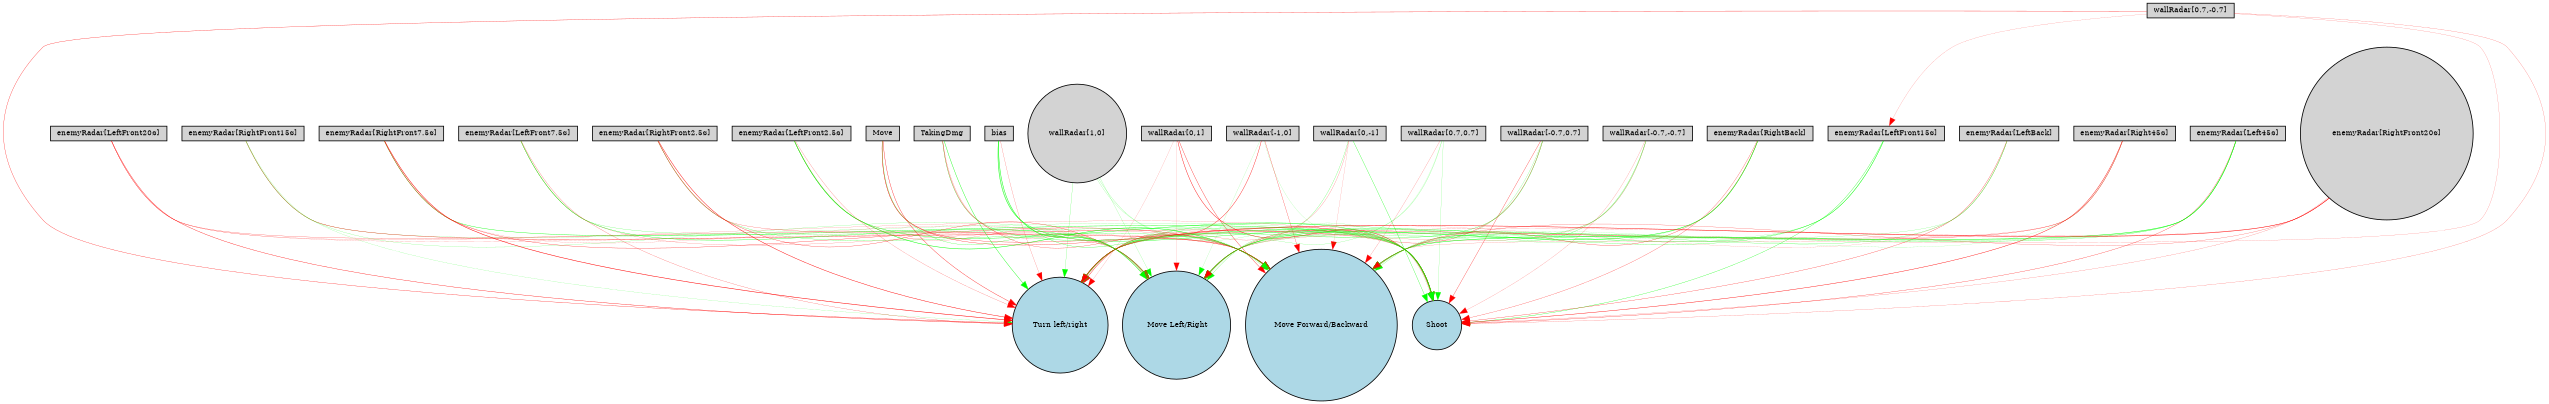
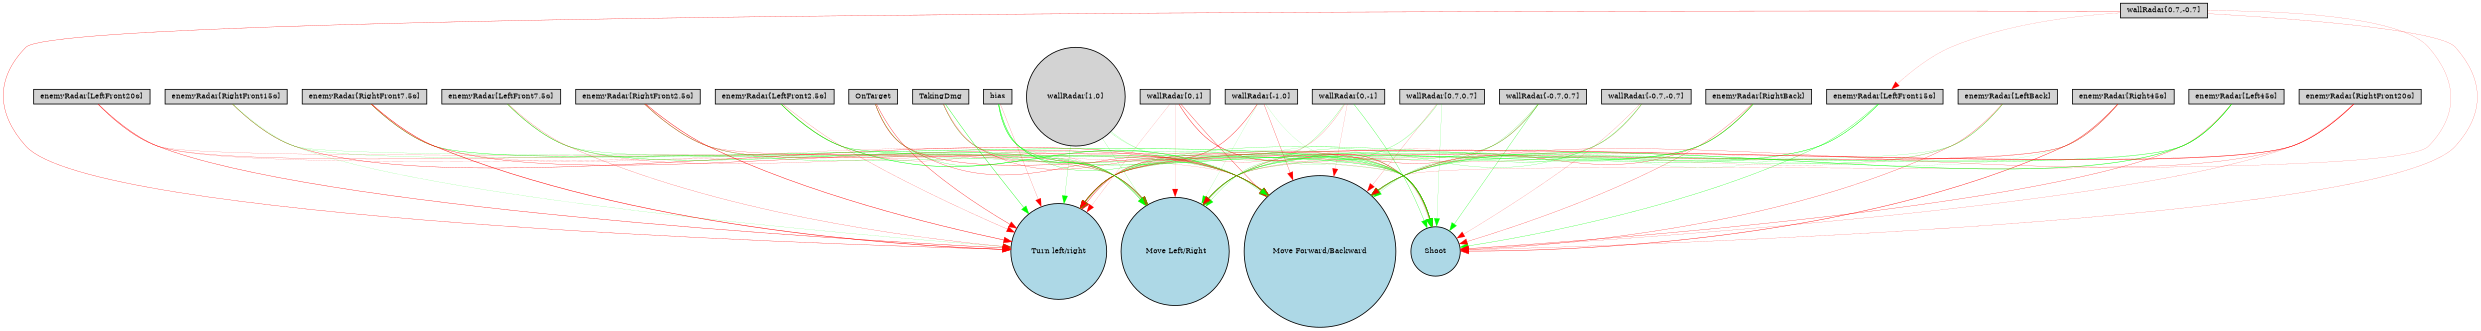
(883, 134) -> (873, 97)
(2387, 134) -> (2360, 97)
(1514, 187) -> (1488, 176)
